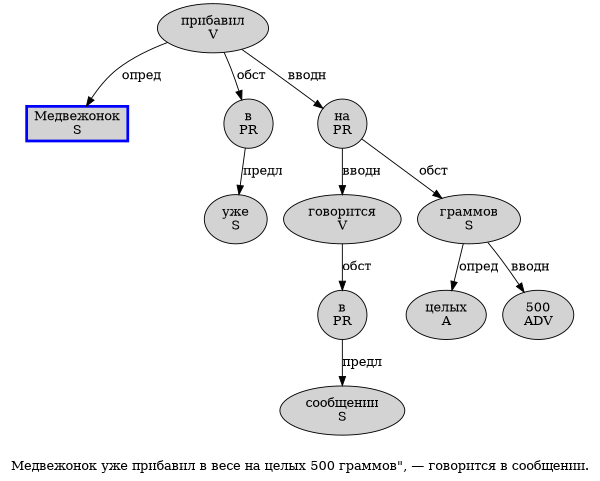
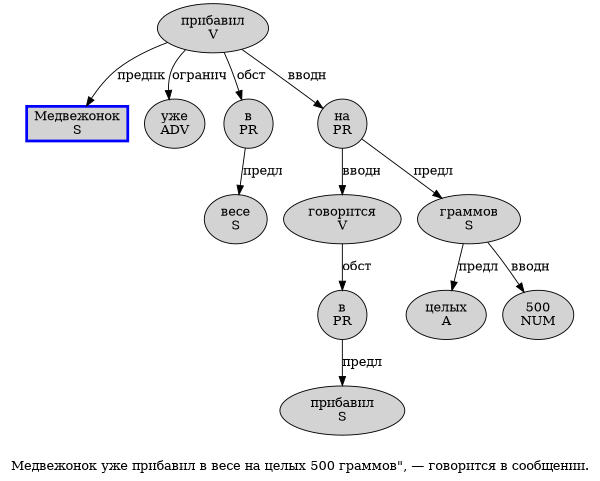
(141, 76) -> (141, 76)
none -> (175, 124)
(433, 171) -> (433, 171)
(236, 219) -> (236, 219)
(479, 267) -> (479, 267)
(538, 315) -> (538, 315)
(342, 411) -> (342, 411)
